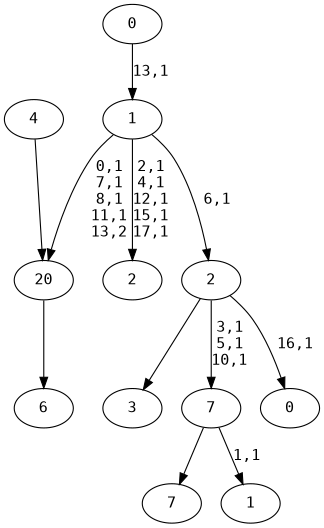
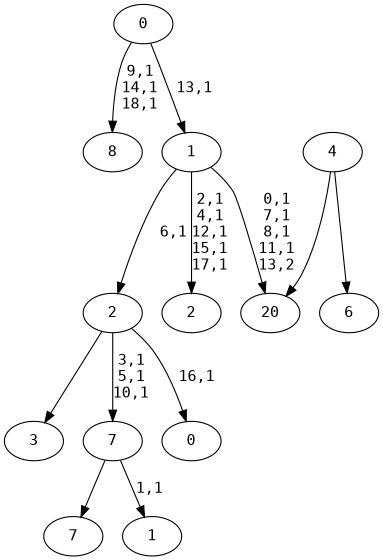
none -> (113, 152)
(44, 339) -> (340, 227)
